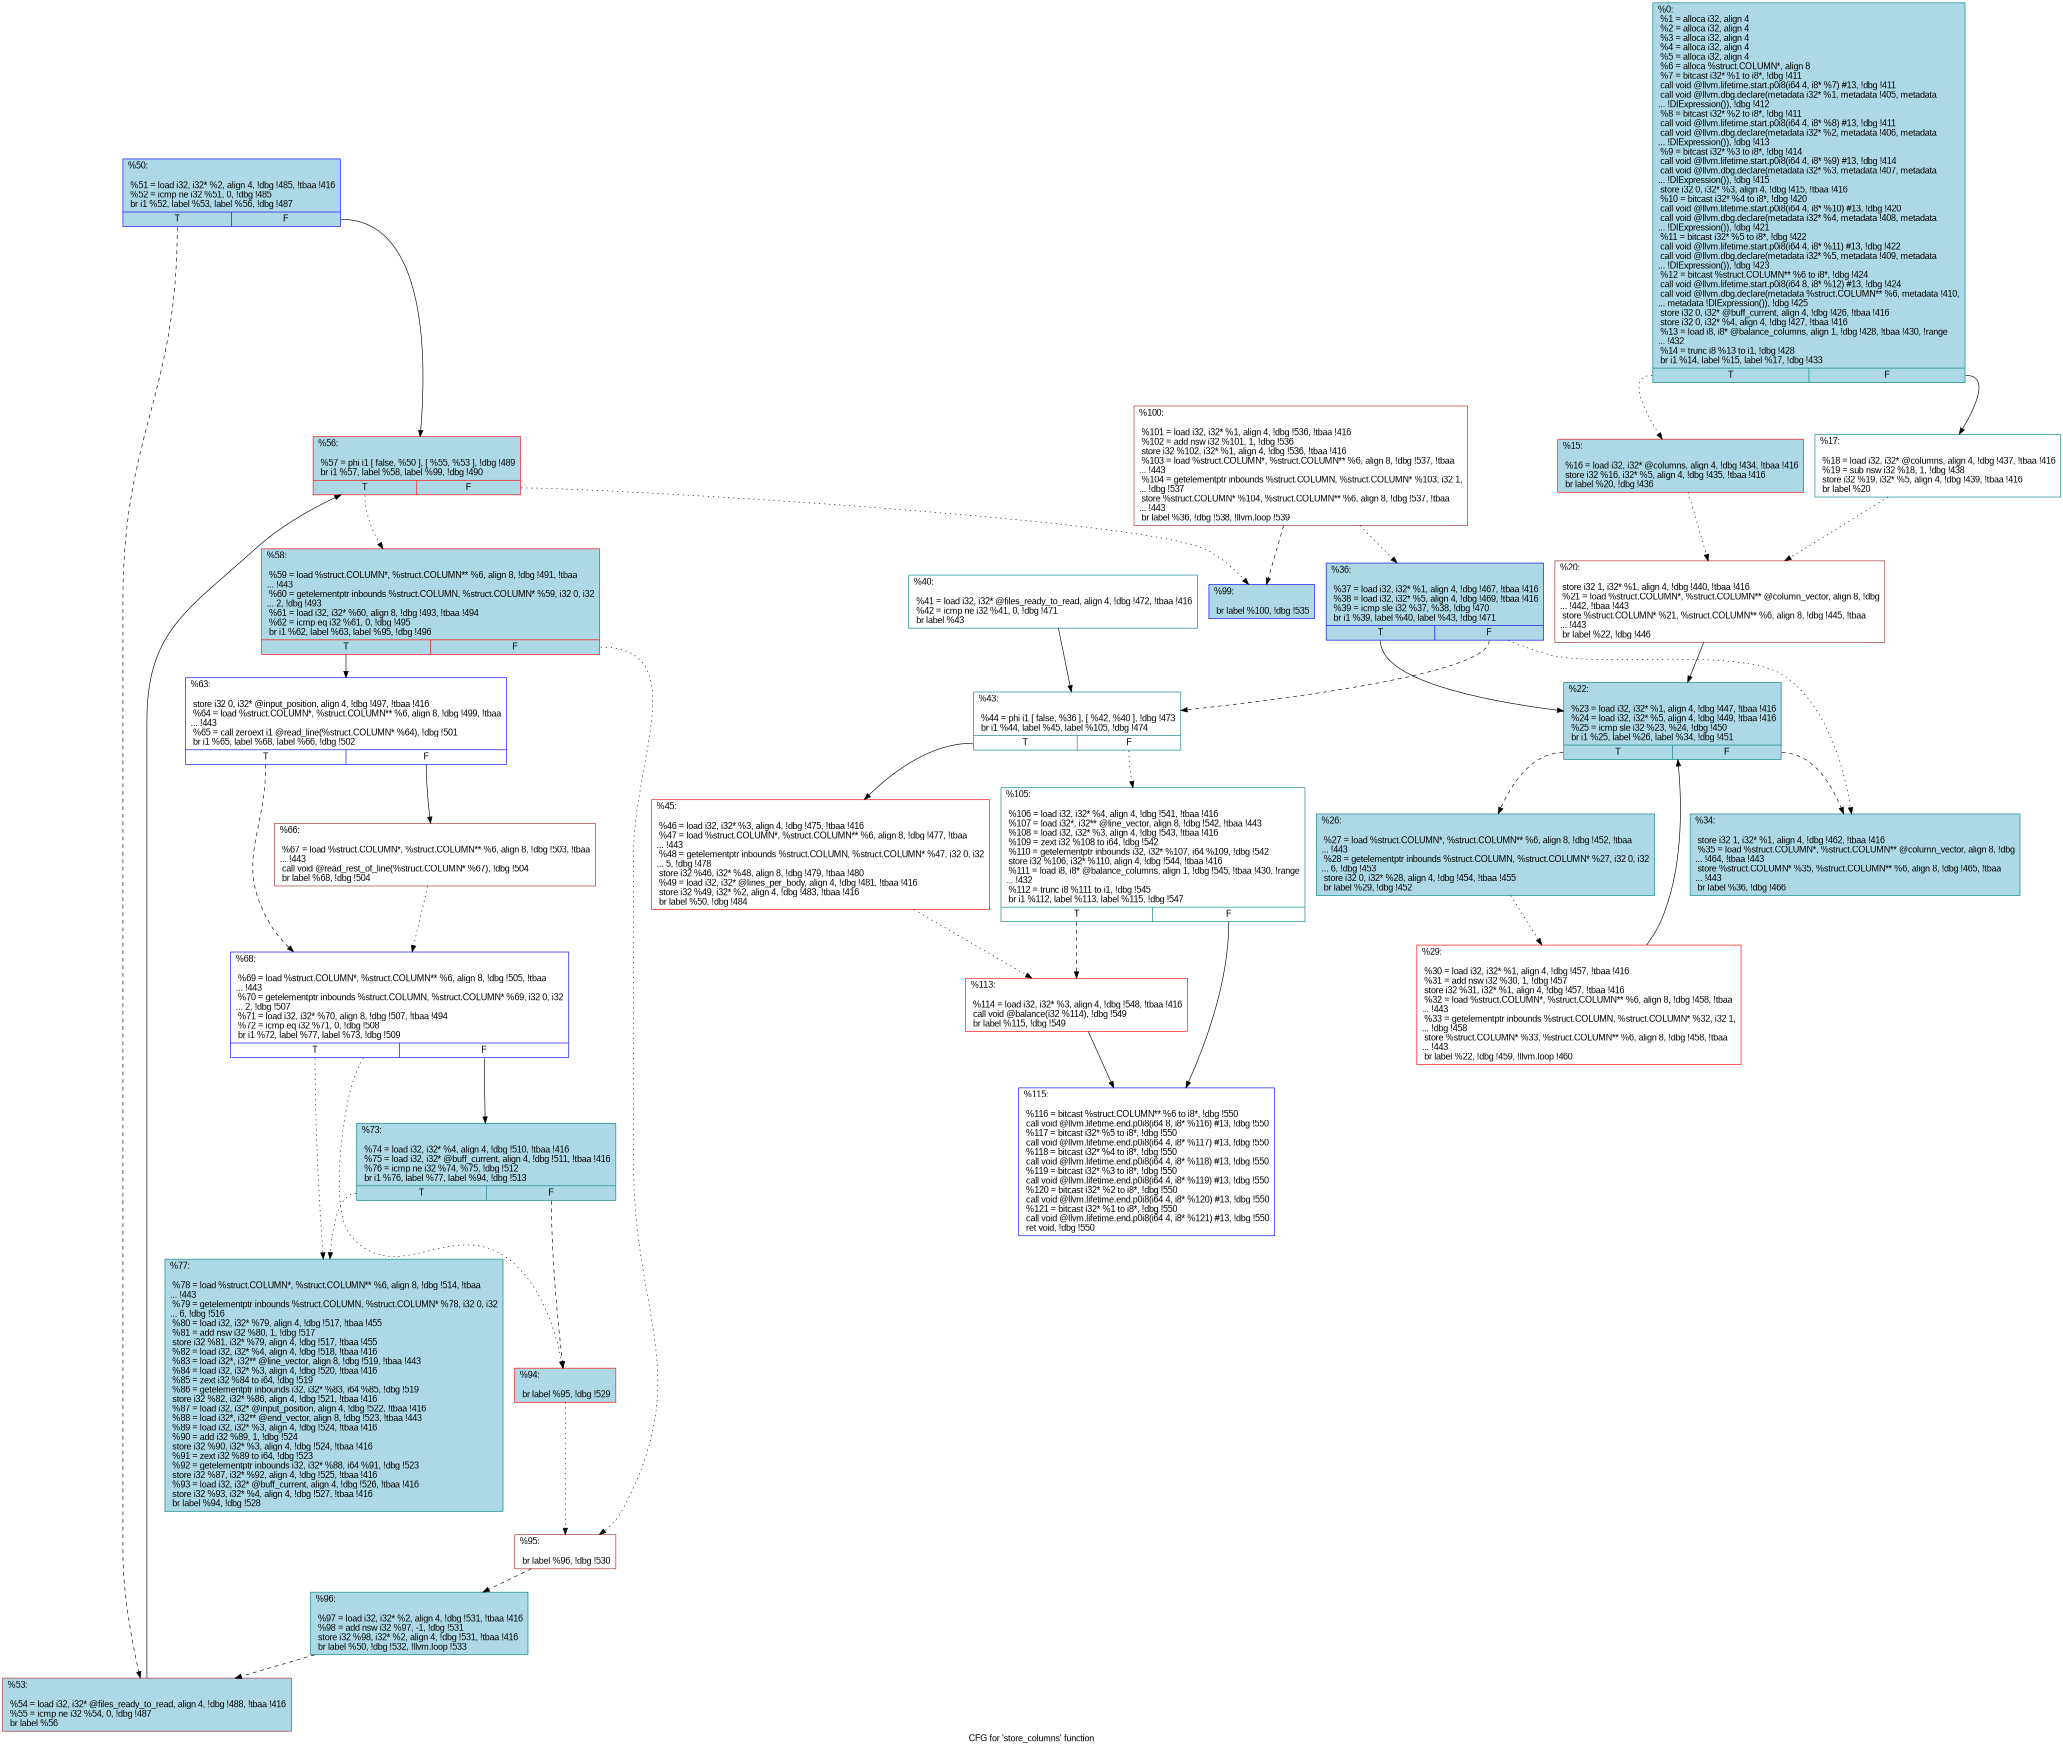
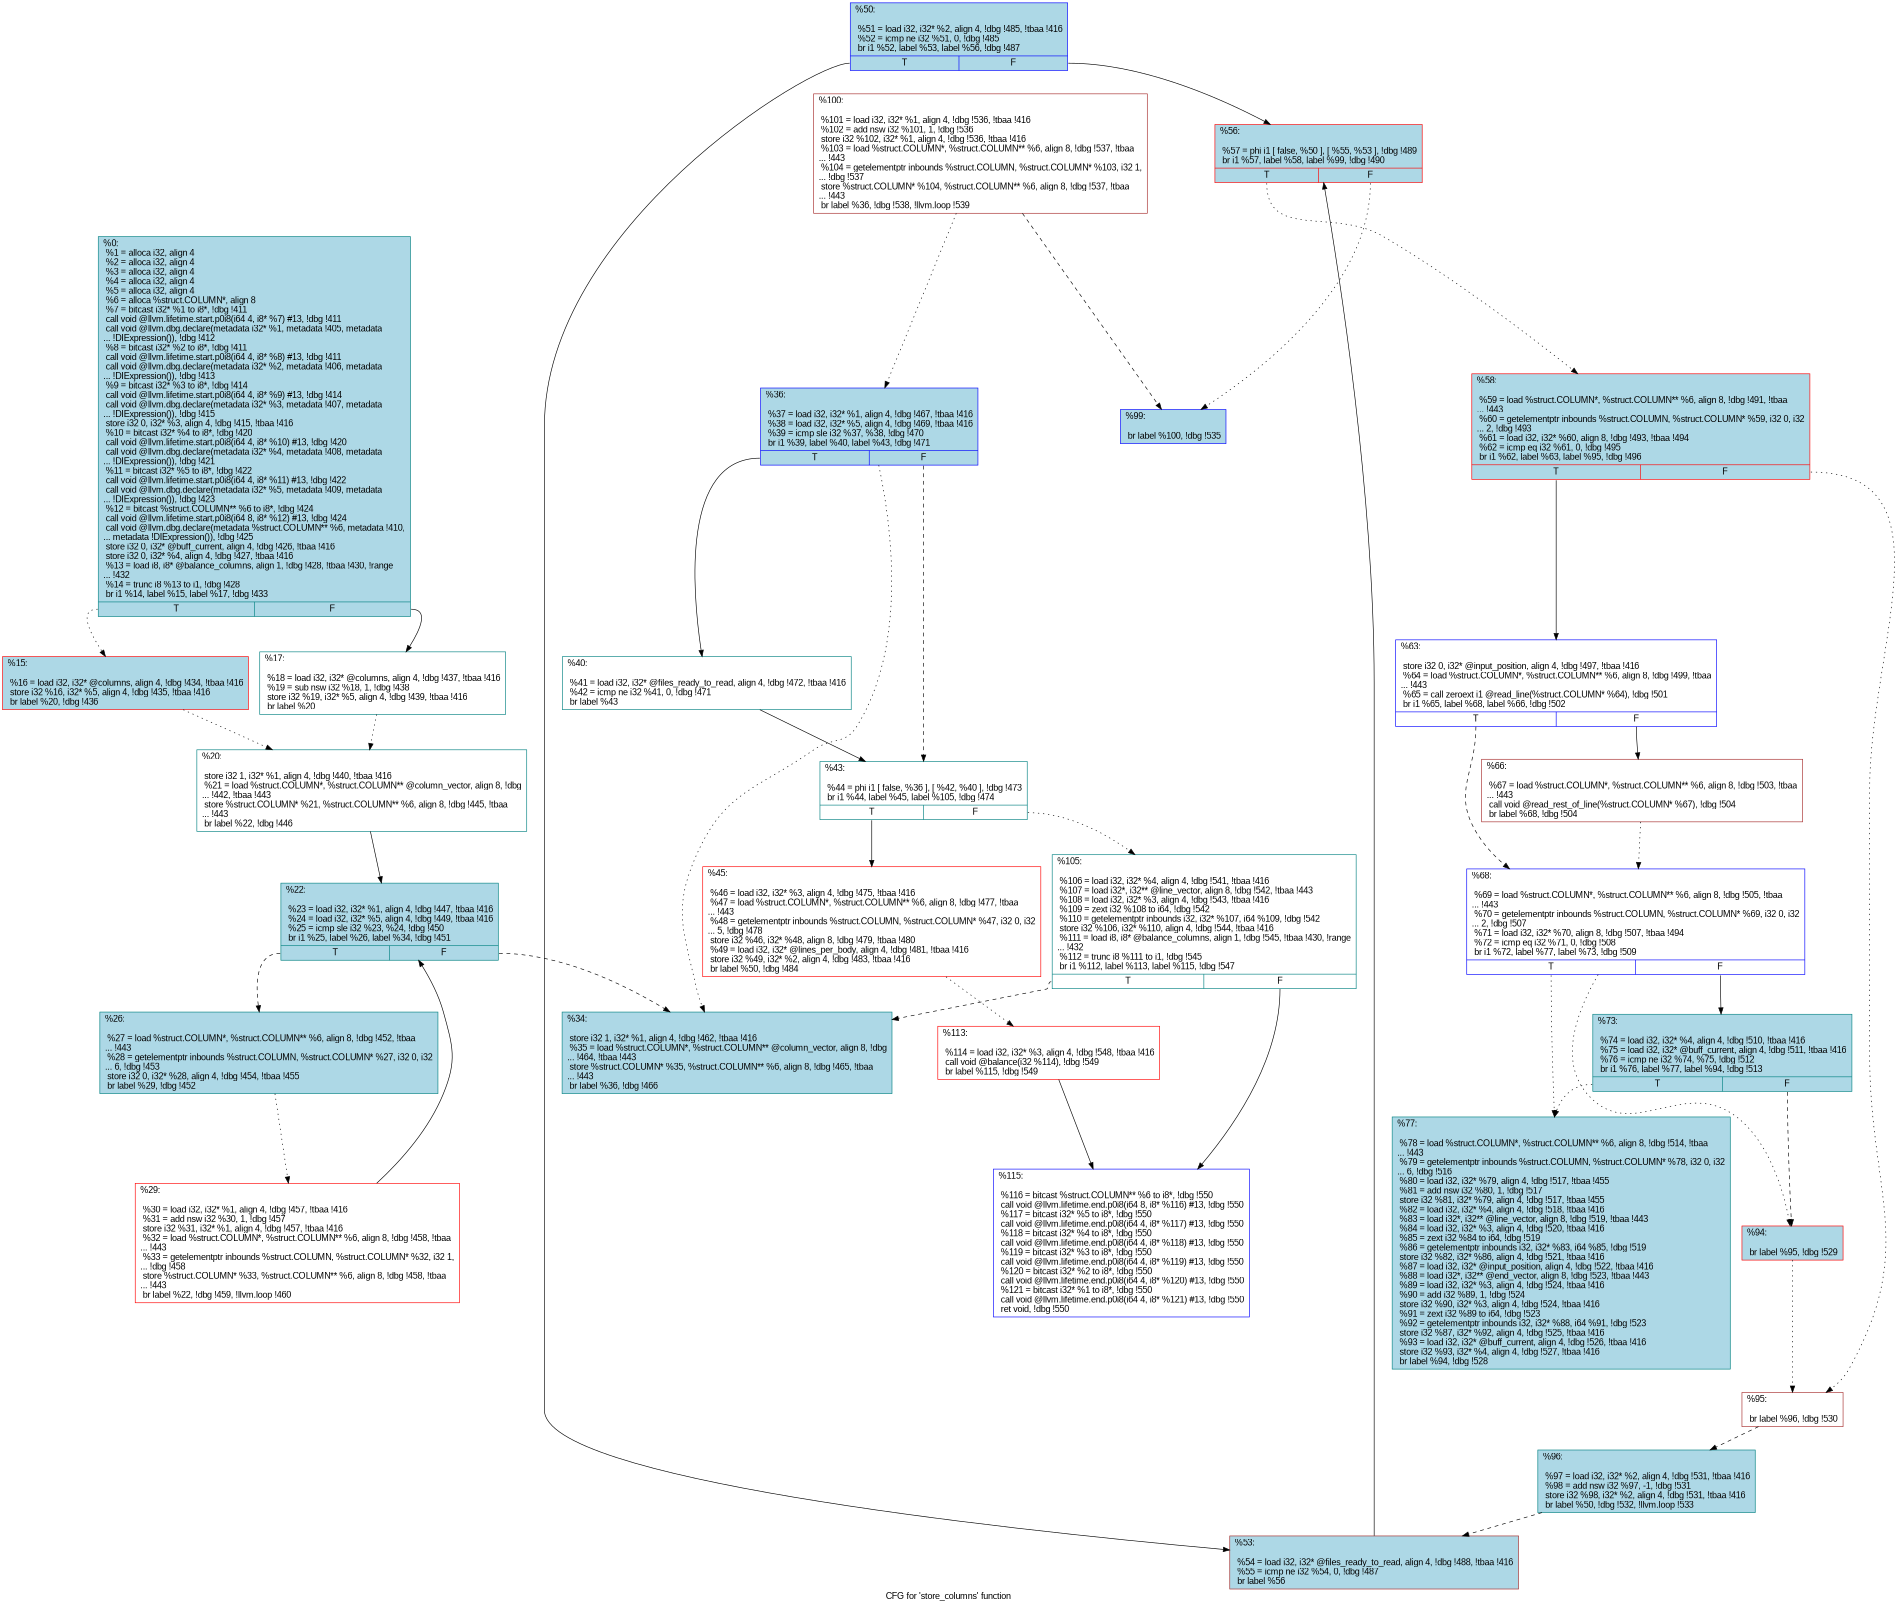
(1720, 602) -> (362, 791)
(1460, 692) -> (697, 538)
(1077, 947) -> (973, 1004)
(123, 948) -> (544, 1021)
